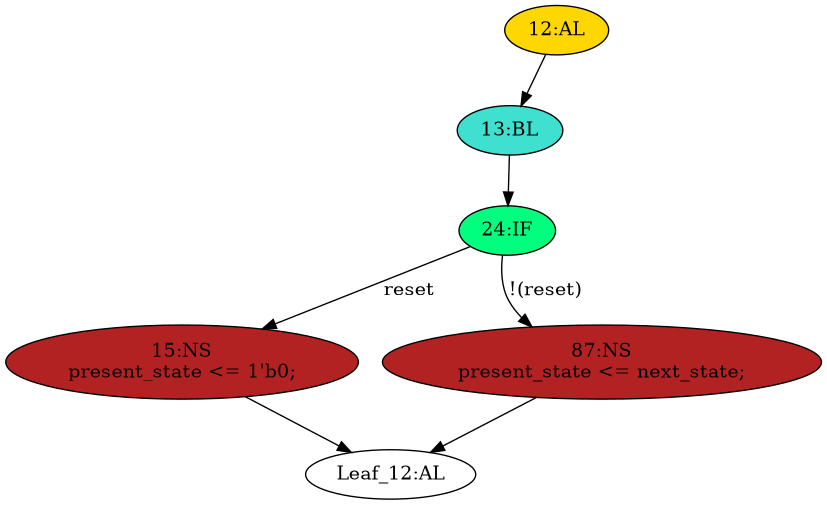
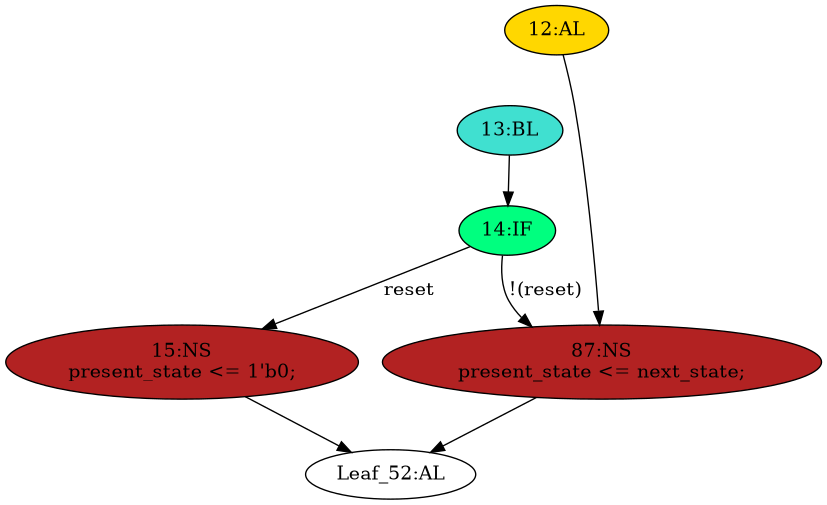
(536, 74) -> (586, 182)
(507, 231) -> (507, 231)
(391, 474) -> (391, 474)
